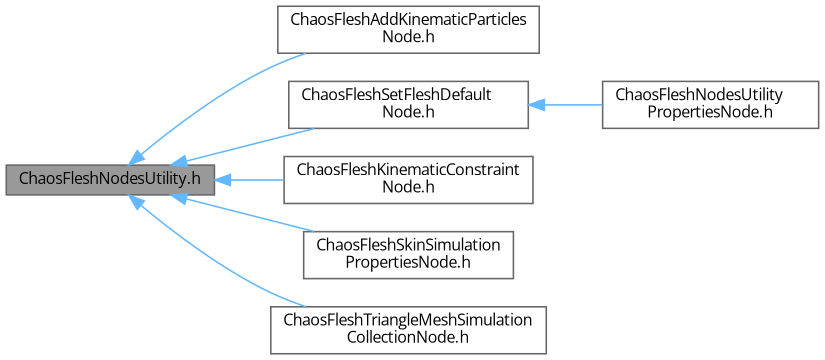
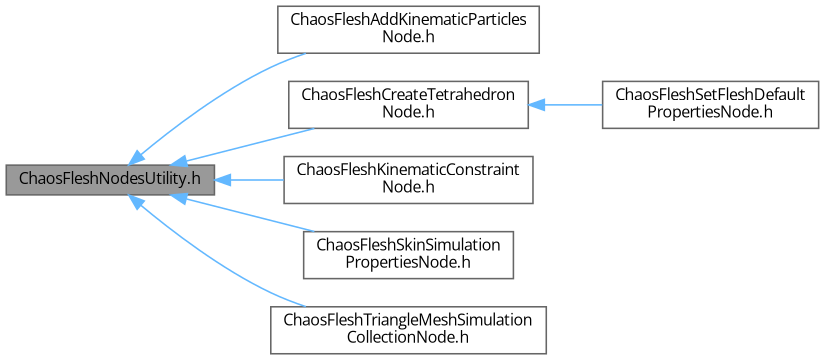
(409, 105) -> (409, 105)
(711, 105) -> (711, 105)
